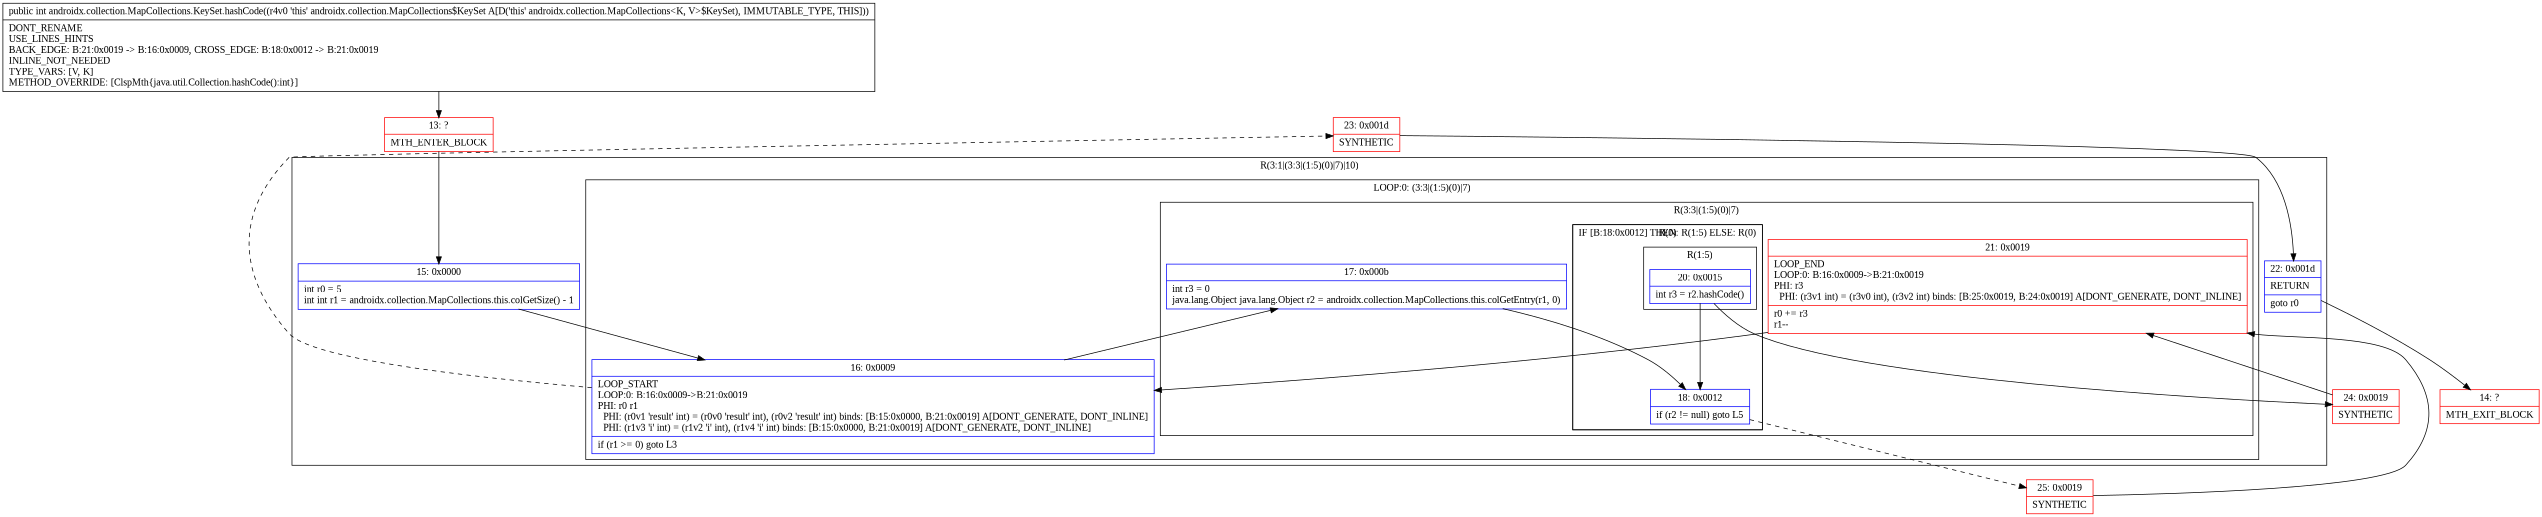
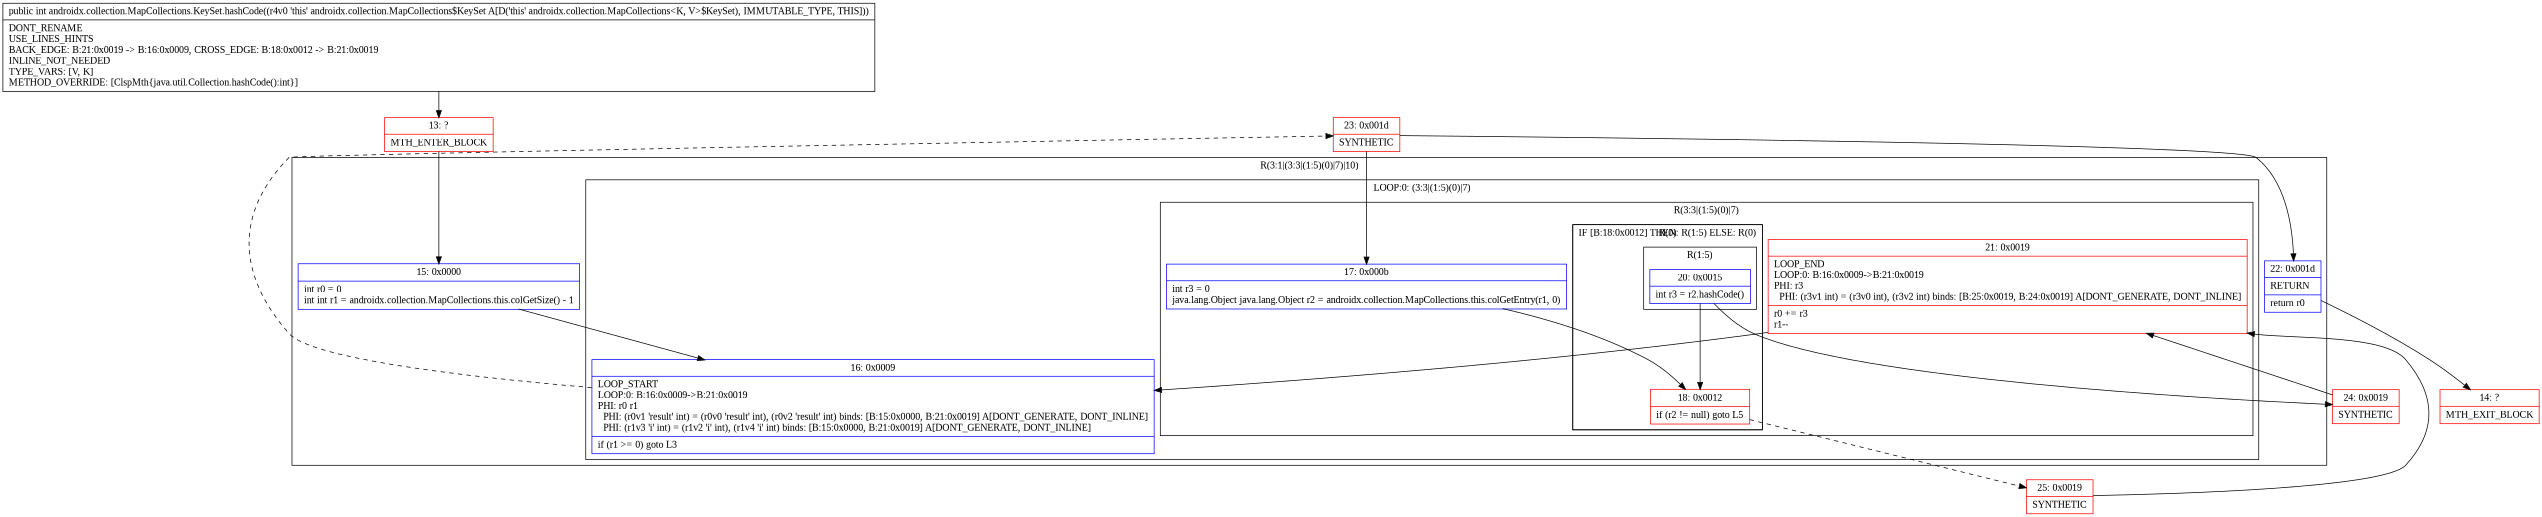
(323, 289) -> (323, 289)
(2285, 303) -> (2288, 303)
(1167, 335) -> (1367, 207)
(1700, 407) -> (1700, 407)
